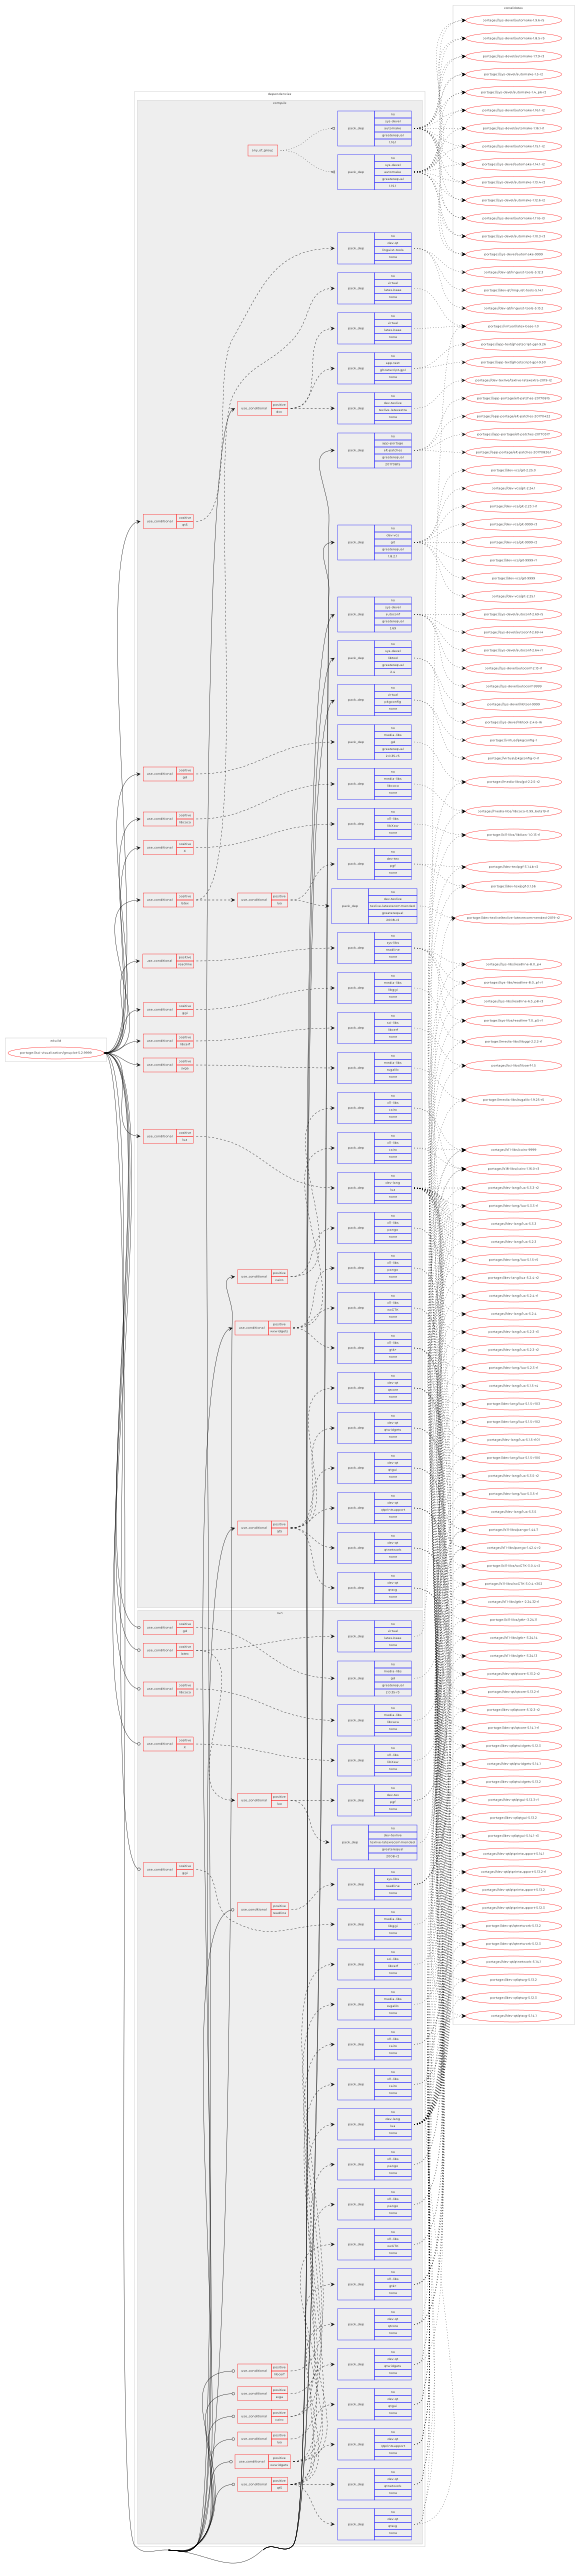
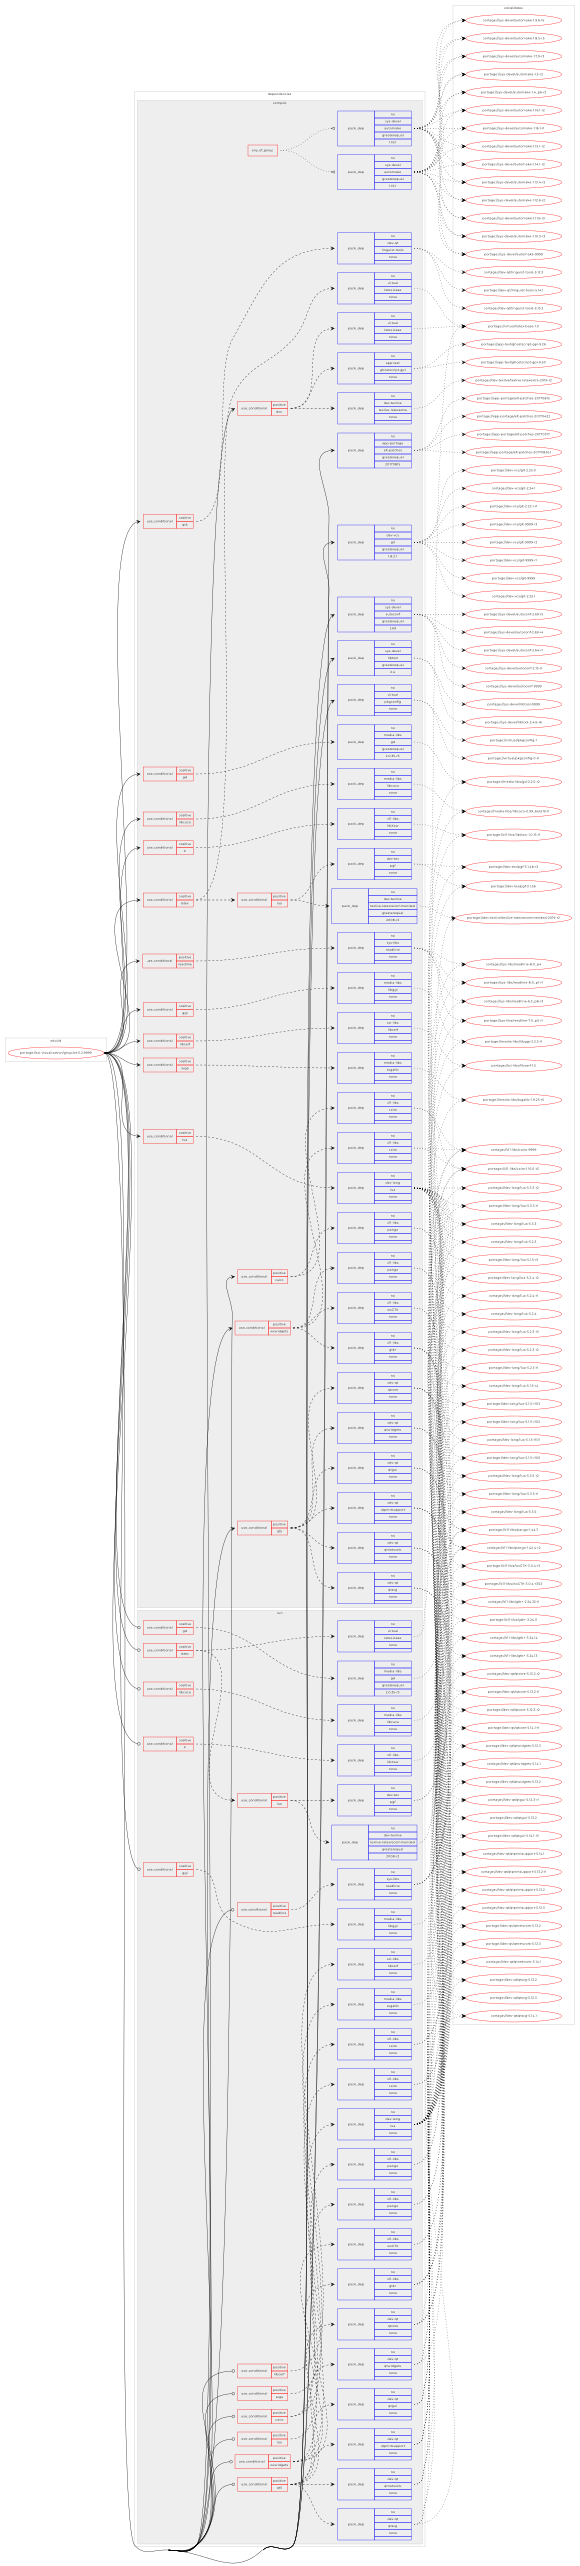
(514, 1169) -> (514, 1169)
